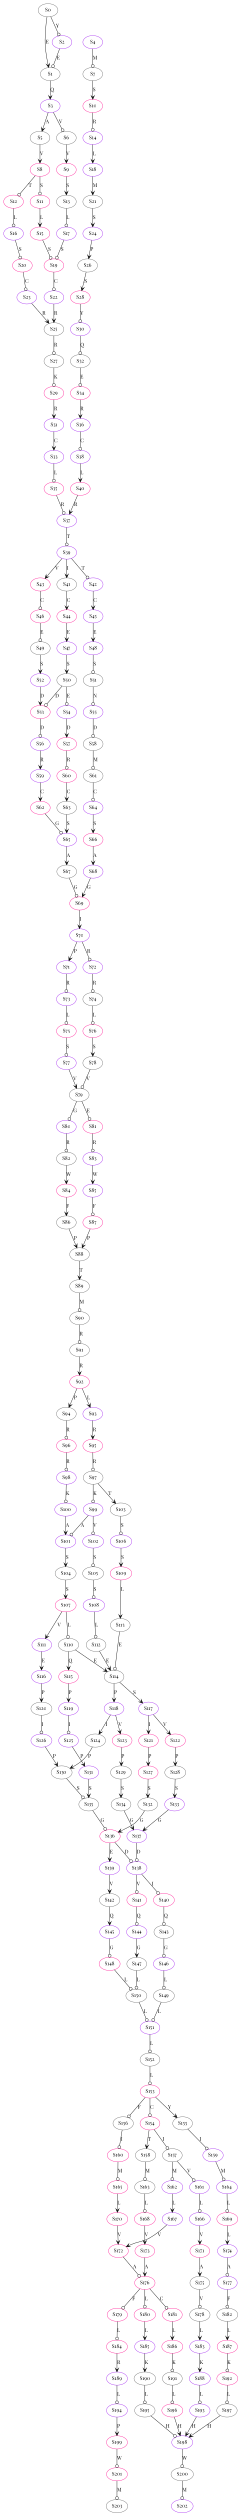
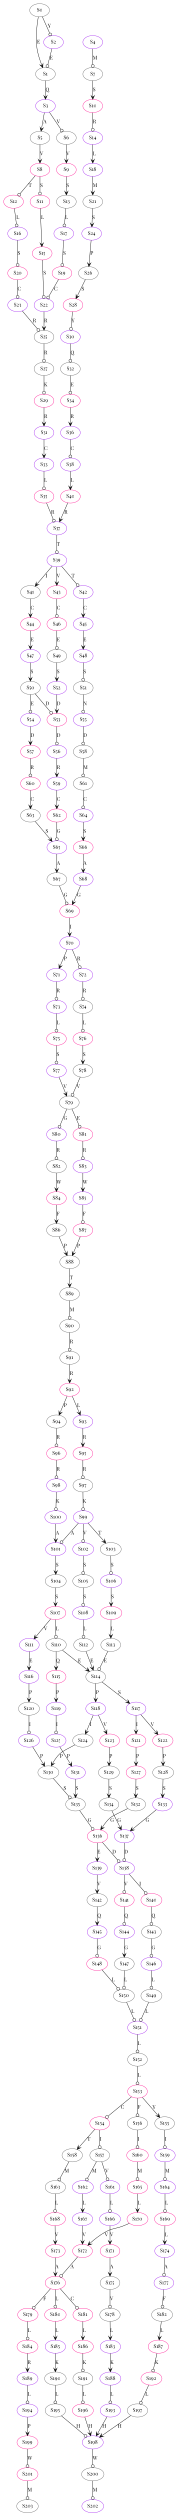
(46, 248) -> (43, 278)
(39, 312) -> (30, 320)
(106, 1492) -> (96, 1532)
